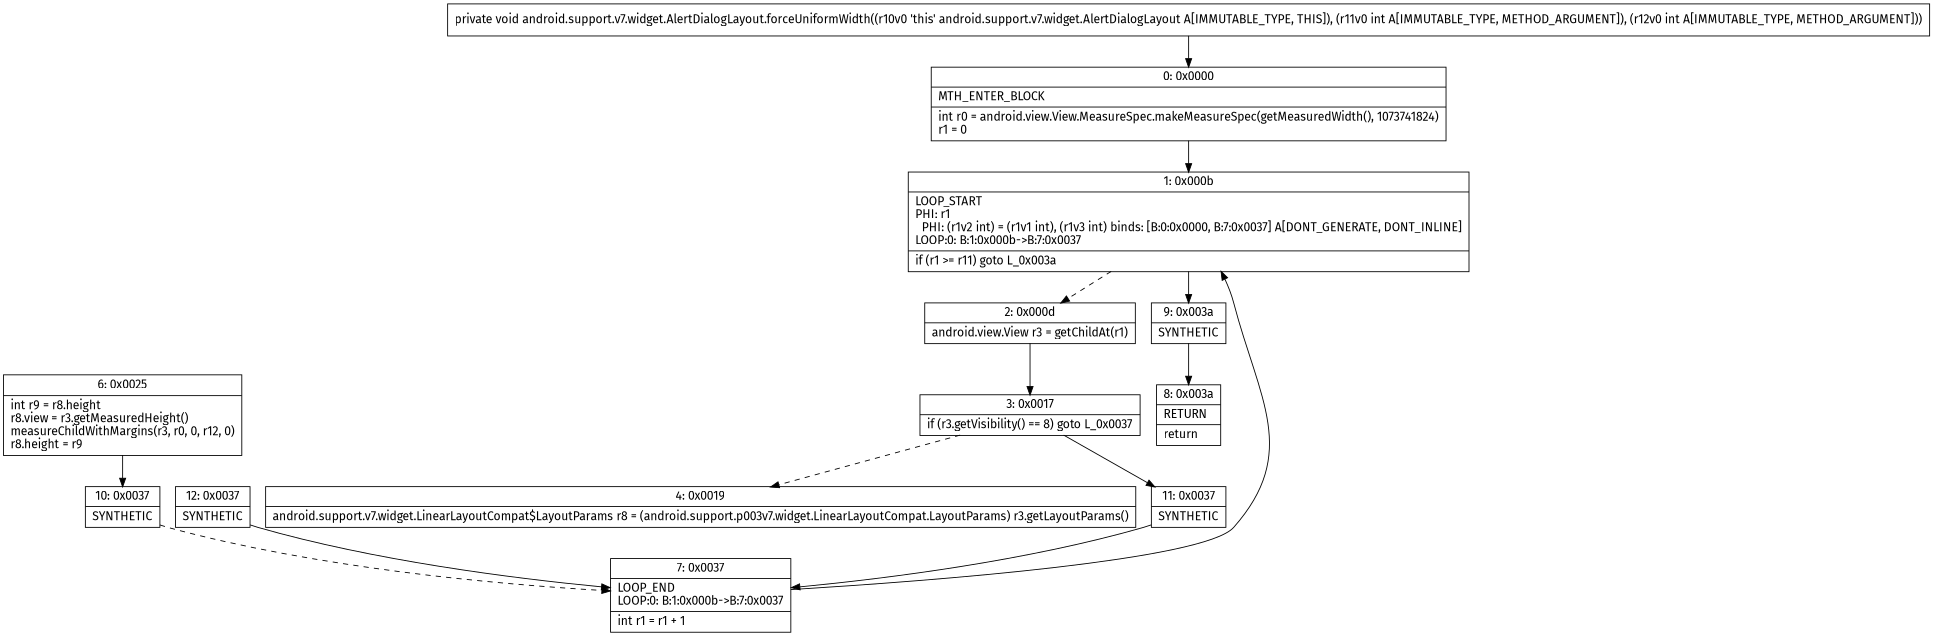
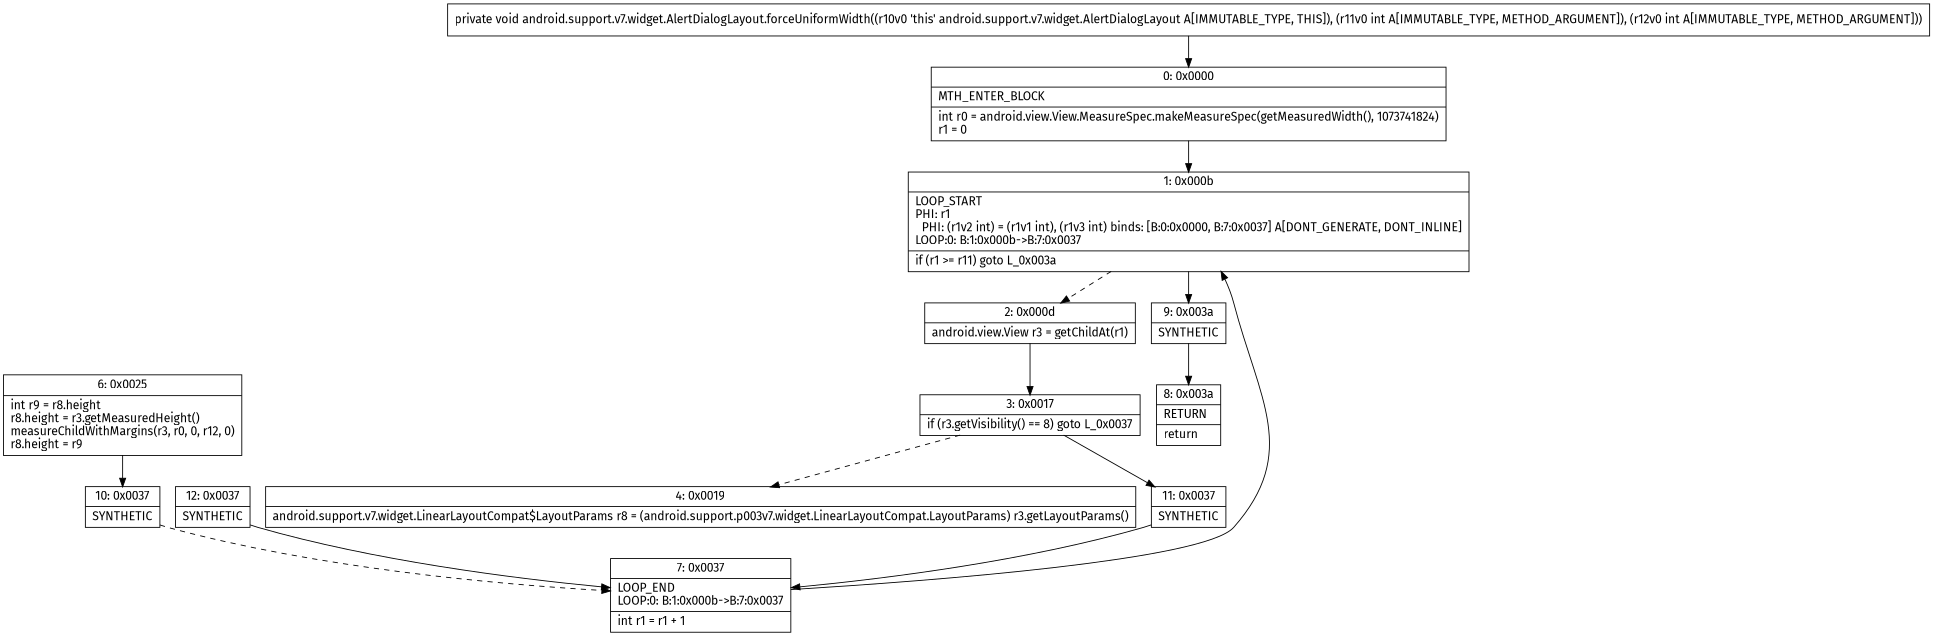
(100, 419) -> (105, 419)
